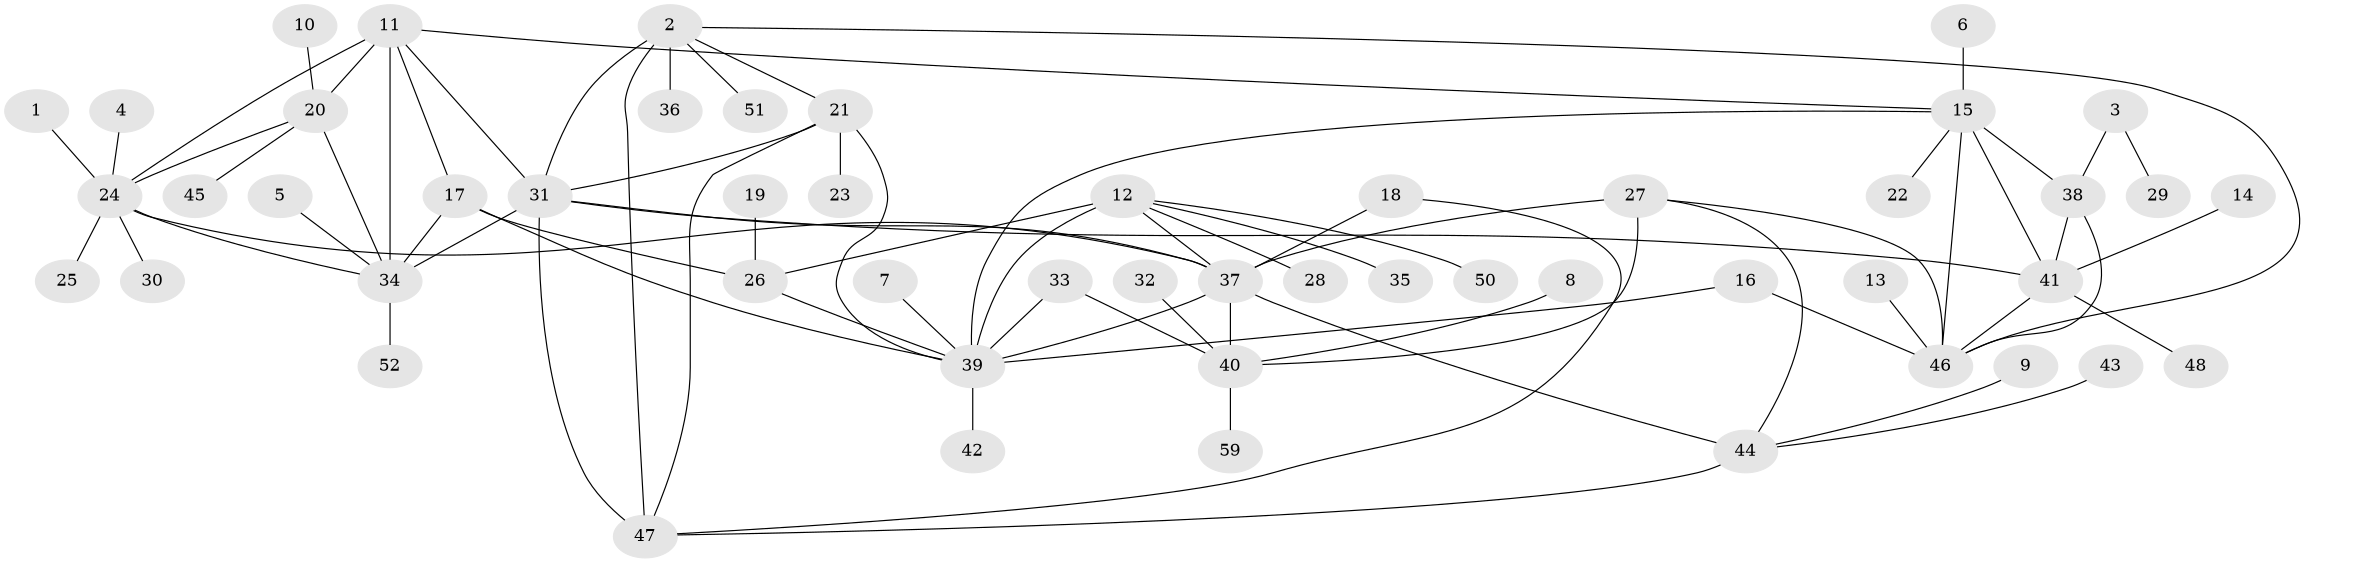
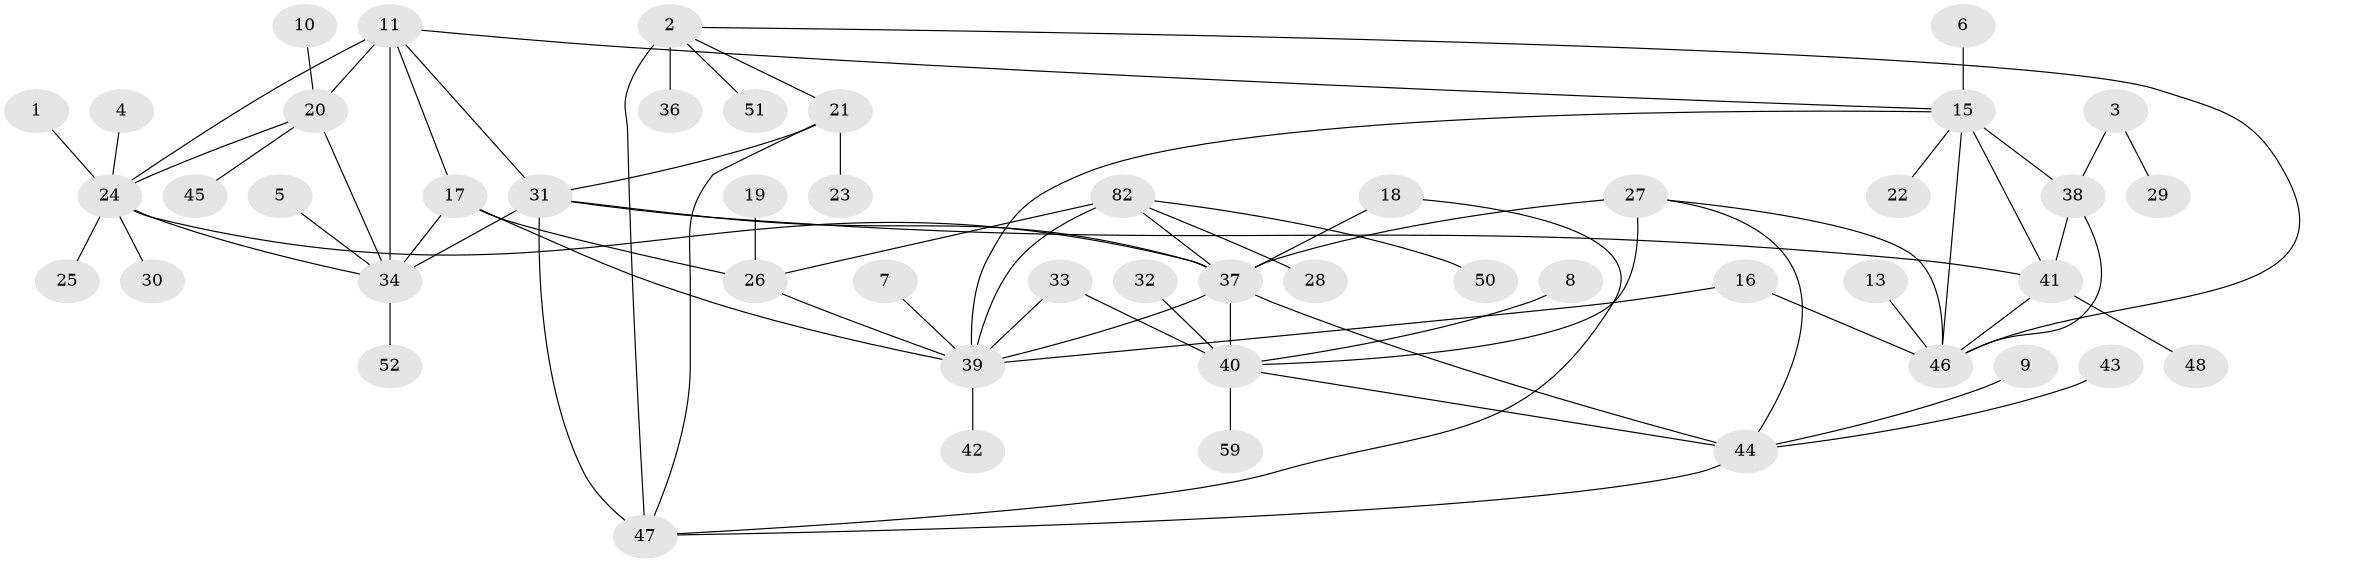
(583, 98) -> none
(1123, 196) -> (1123, 196)
(2243, 196) -> none
(839, 270) -> none
(1401, 281) -> none
none -> (1477, 407)
